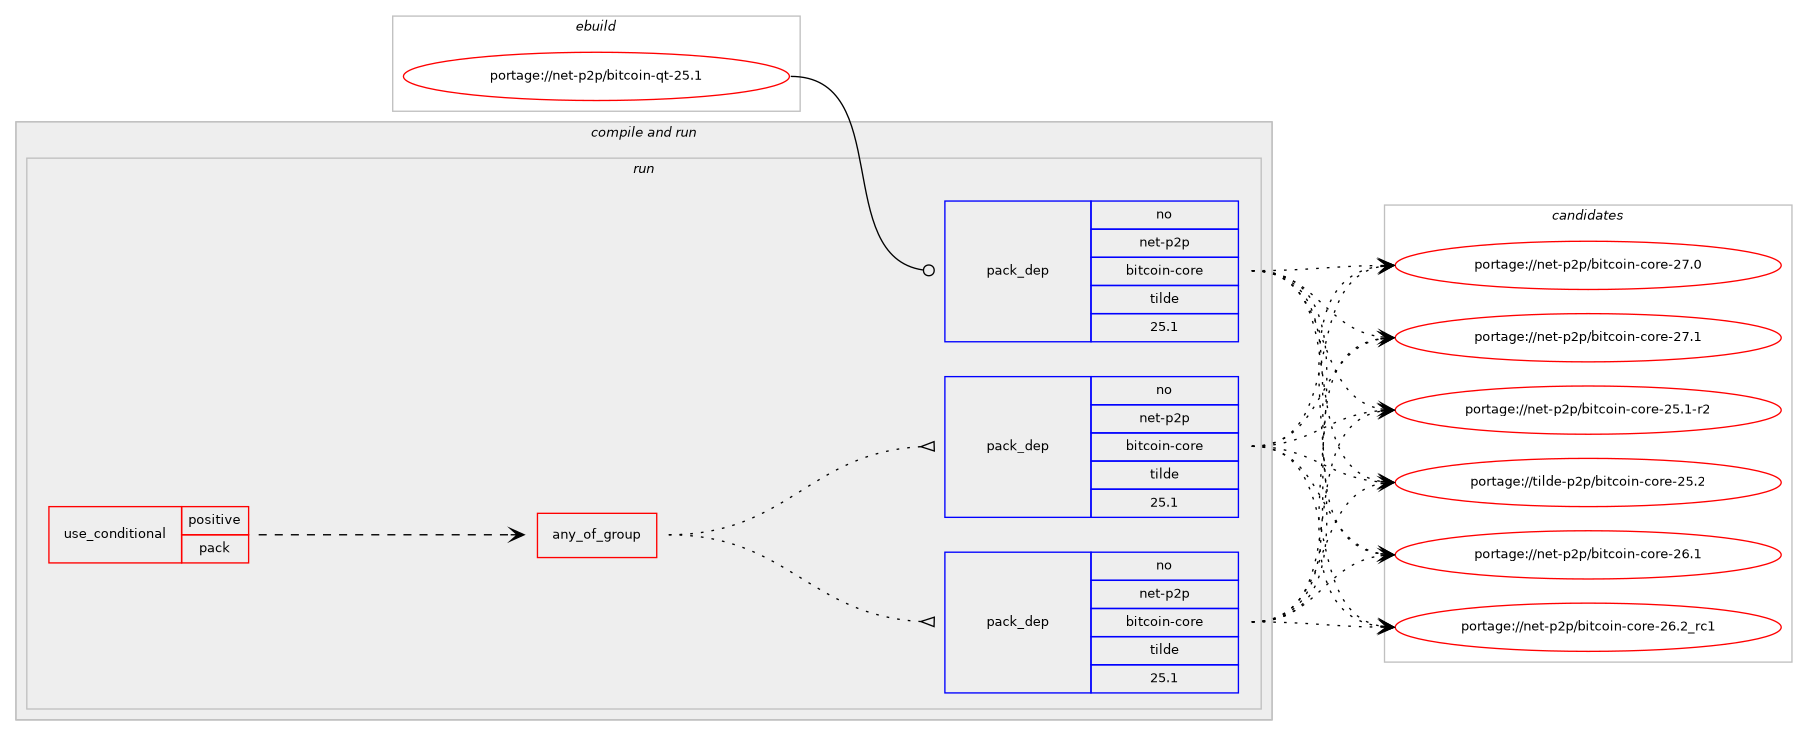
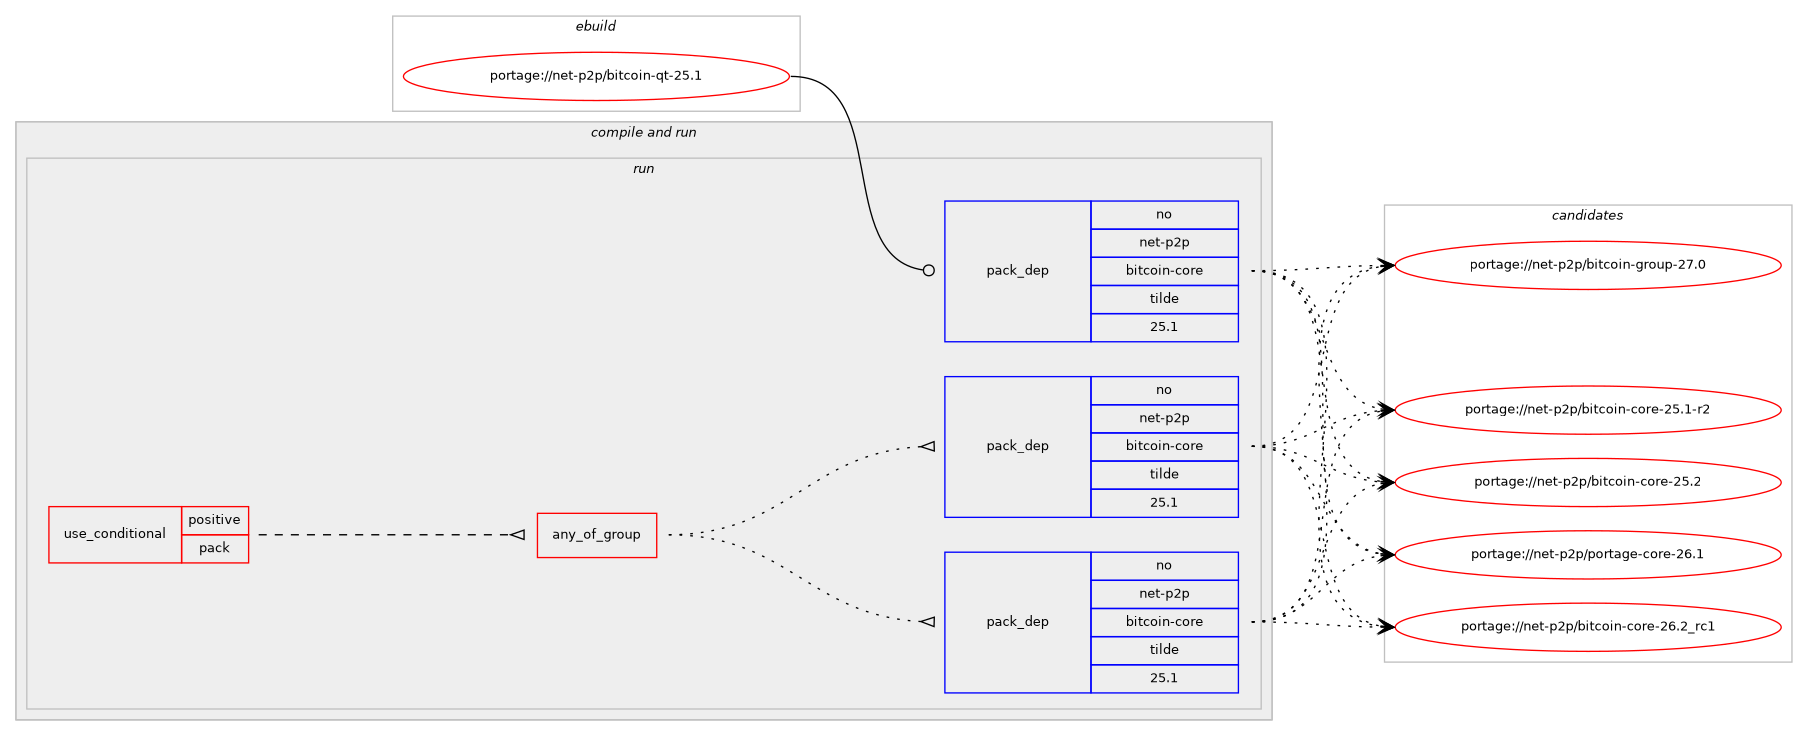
(1588, 265) -> (1588, 265)
(1588, 338) -> none
(1588, 482) -> (1588, 482)
(385, 535) -> (385, 535)
(1588, 555) -> (1588, 555)
